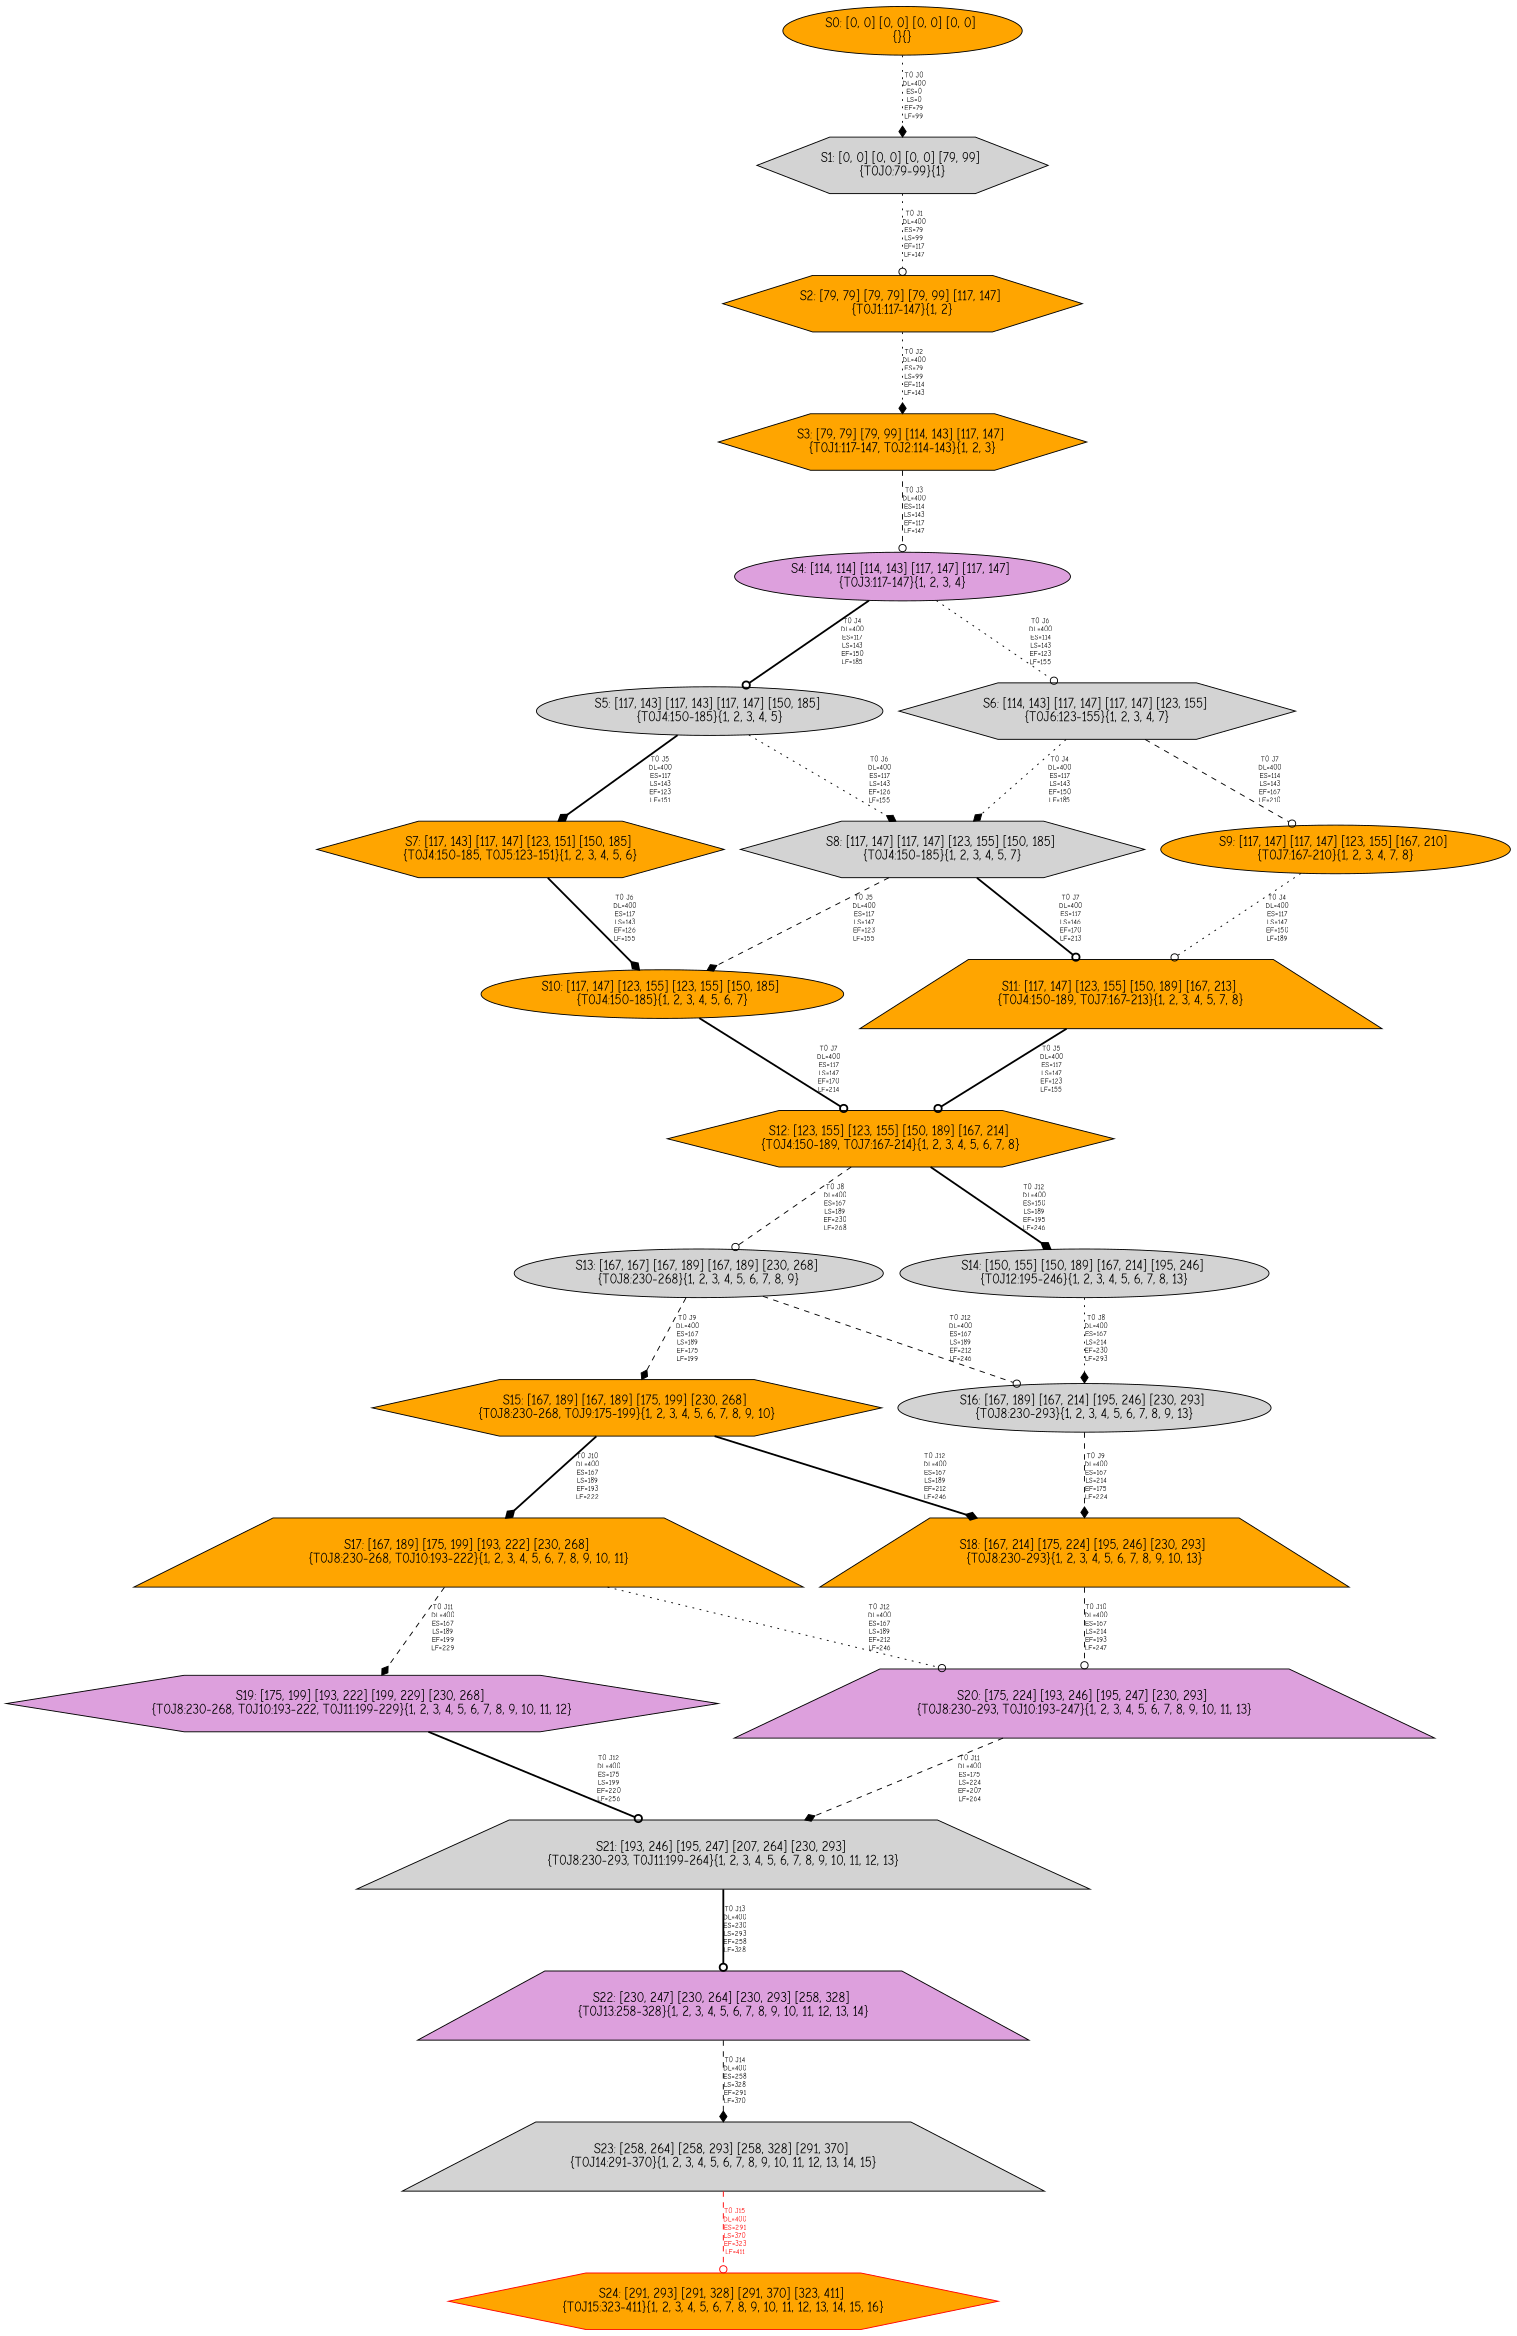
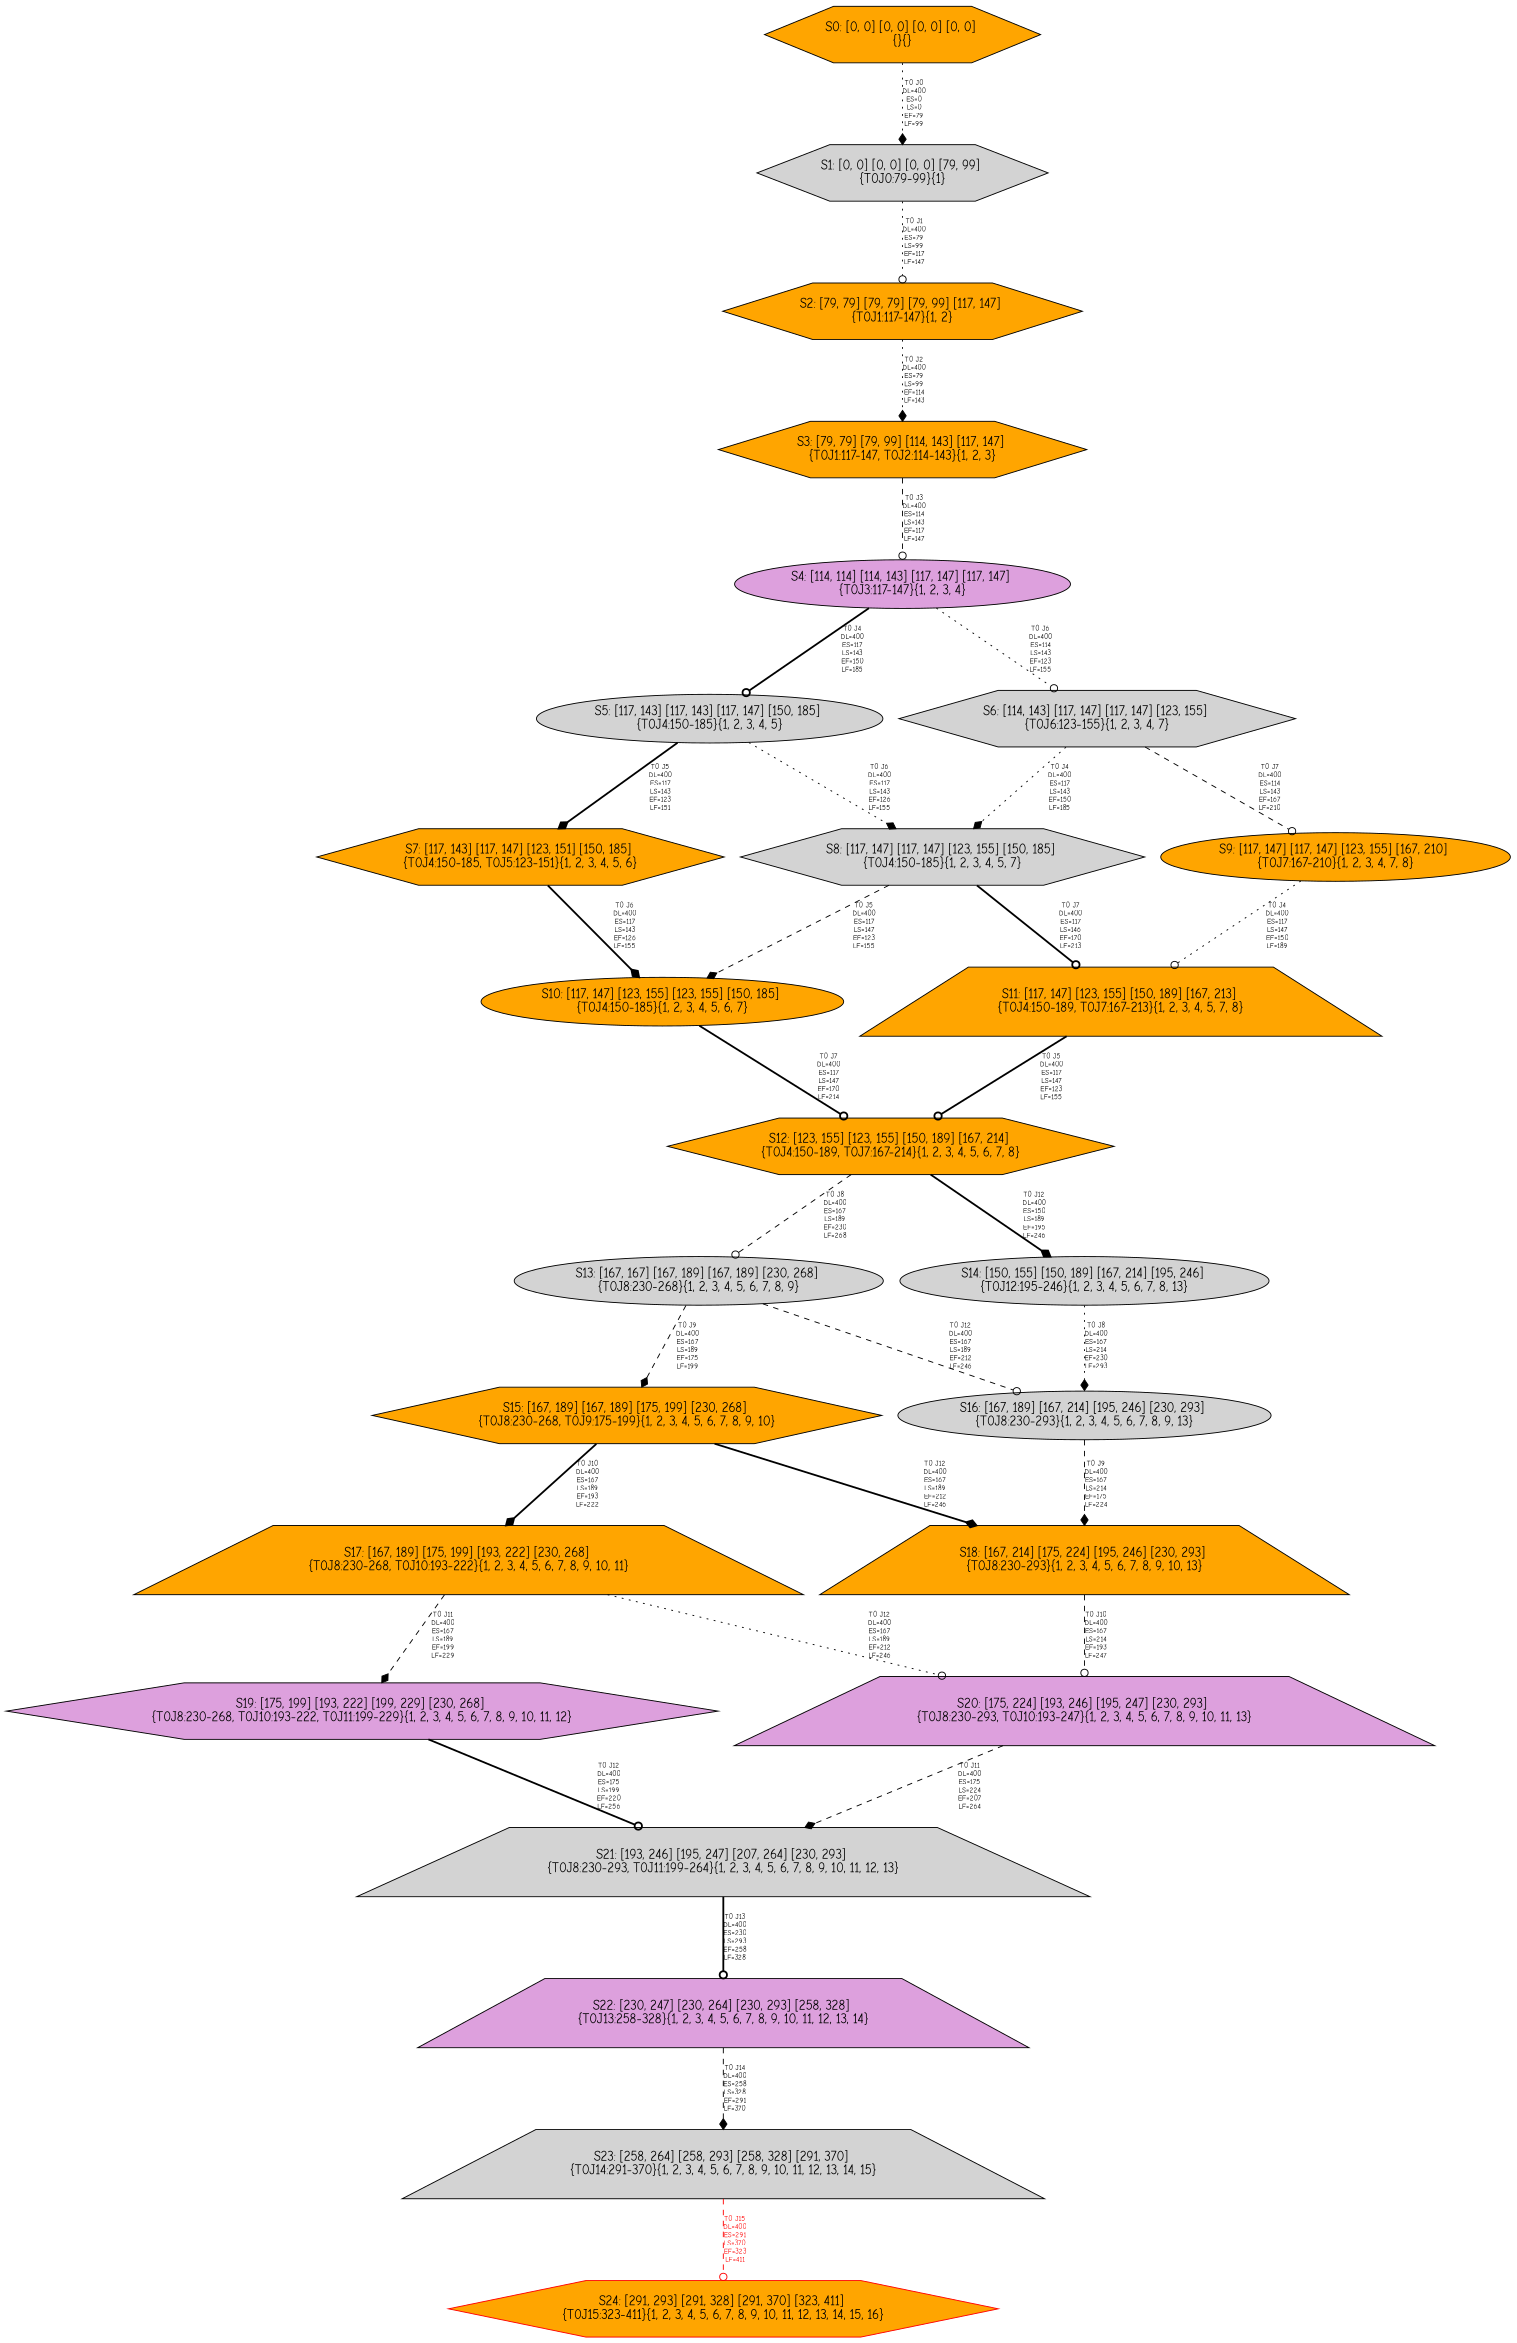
(903, 31) -> (903, 35)
